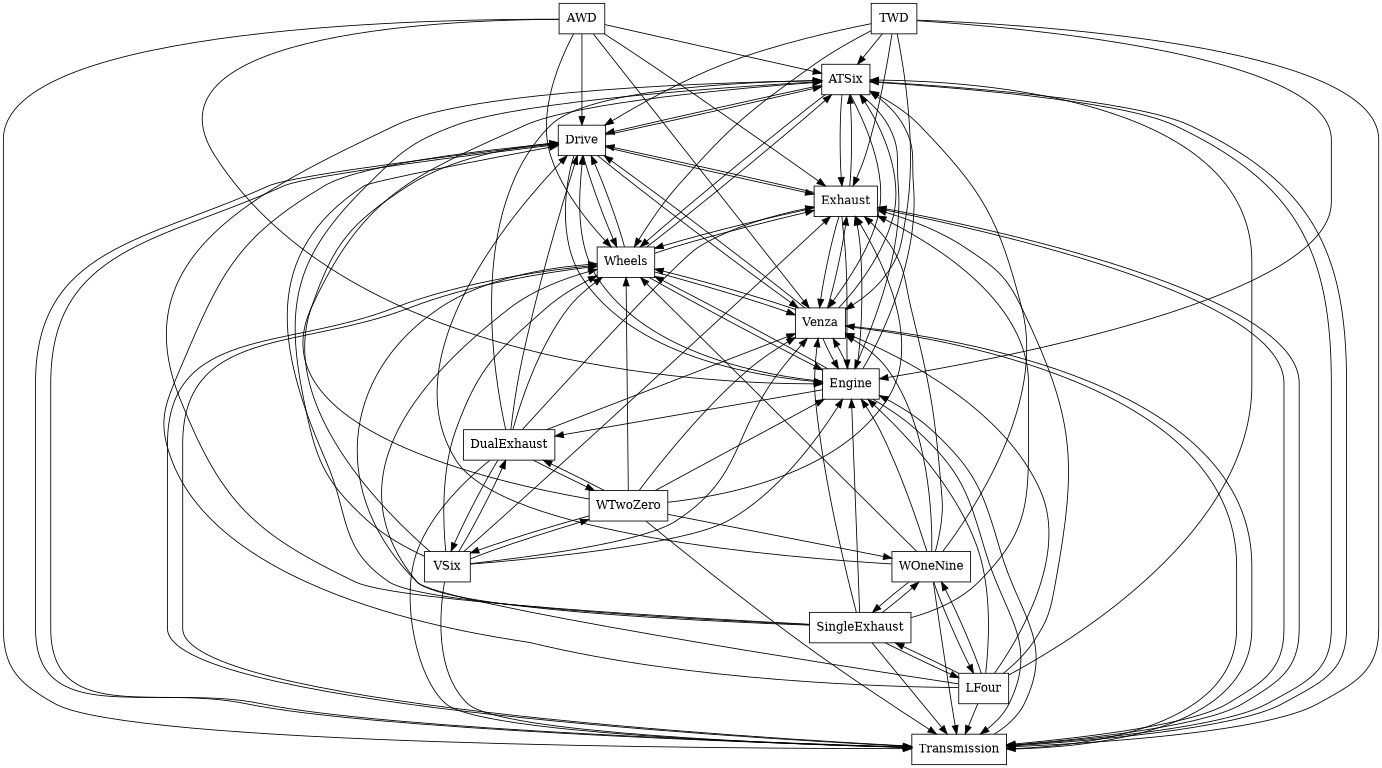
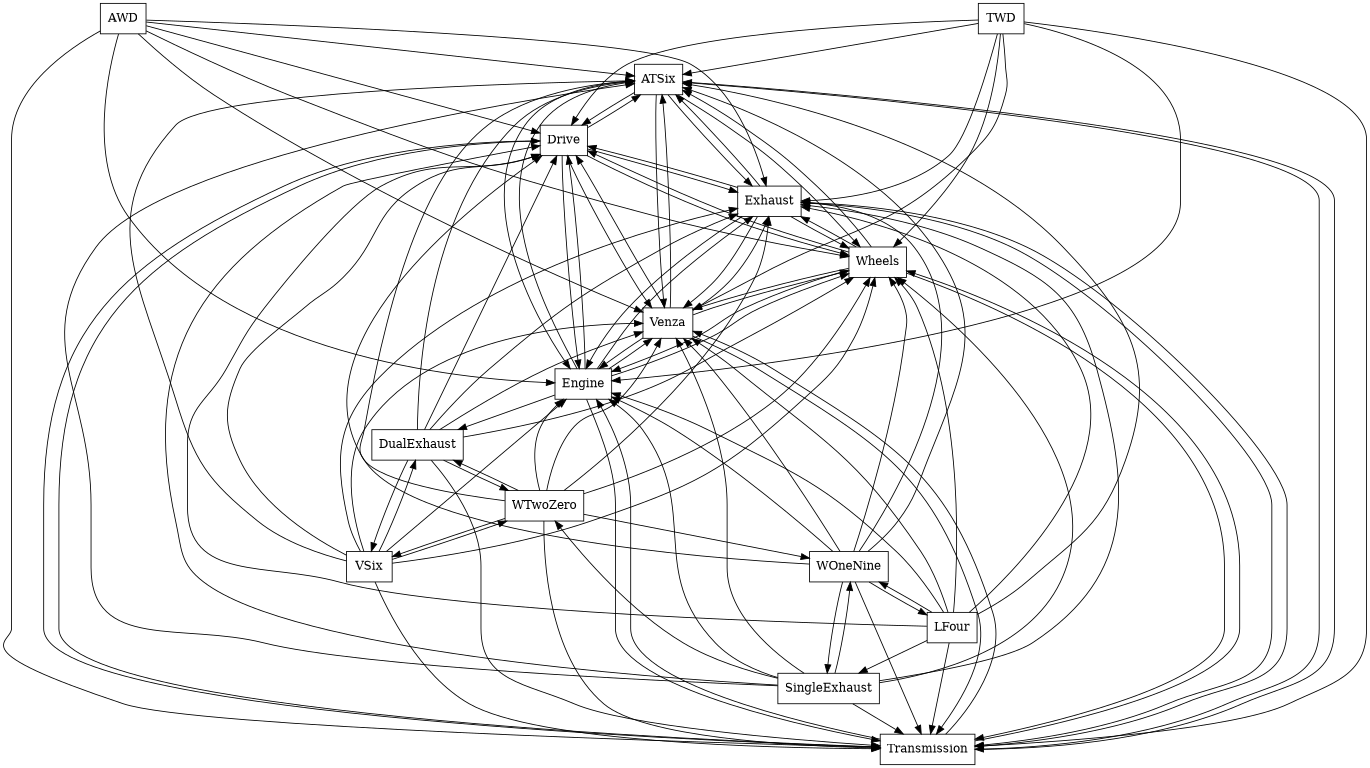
(918, 659) -> (655, 624)
